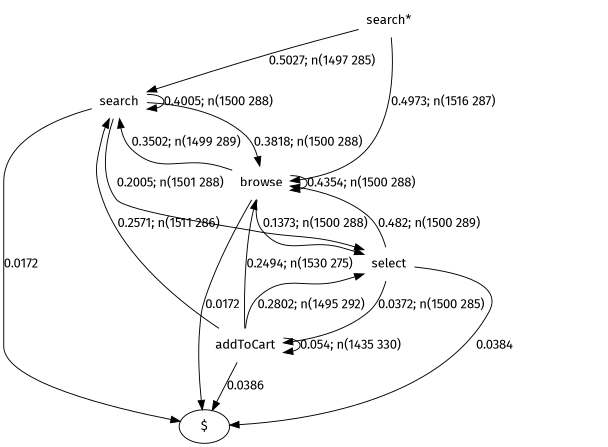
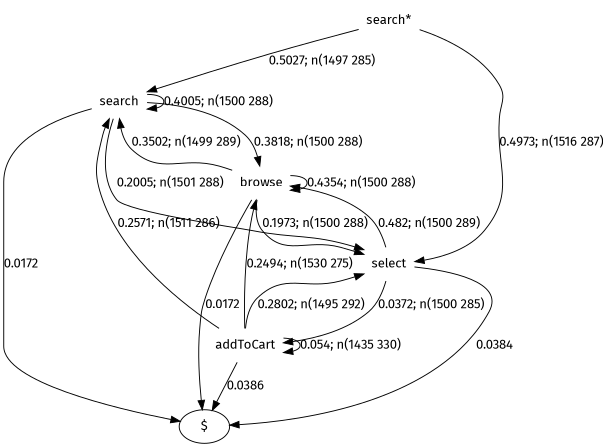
(378, 132) -> (500, 144)
(315, 224) -> (315, 224)
